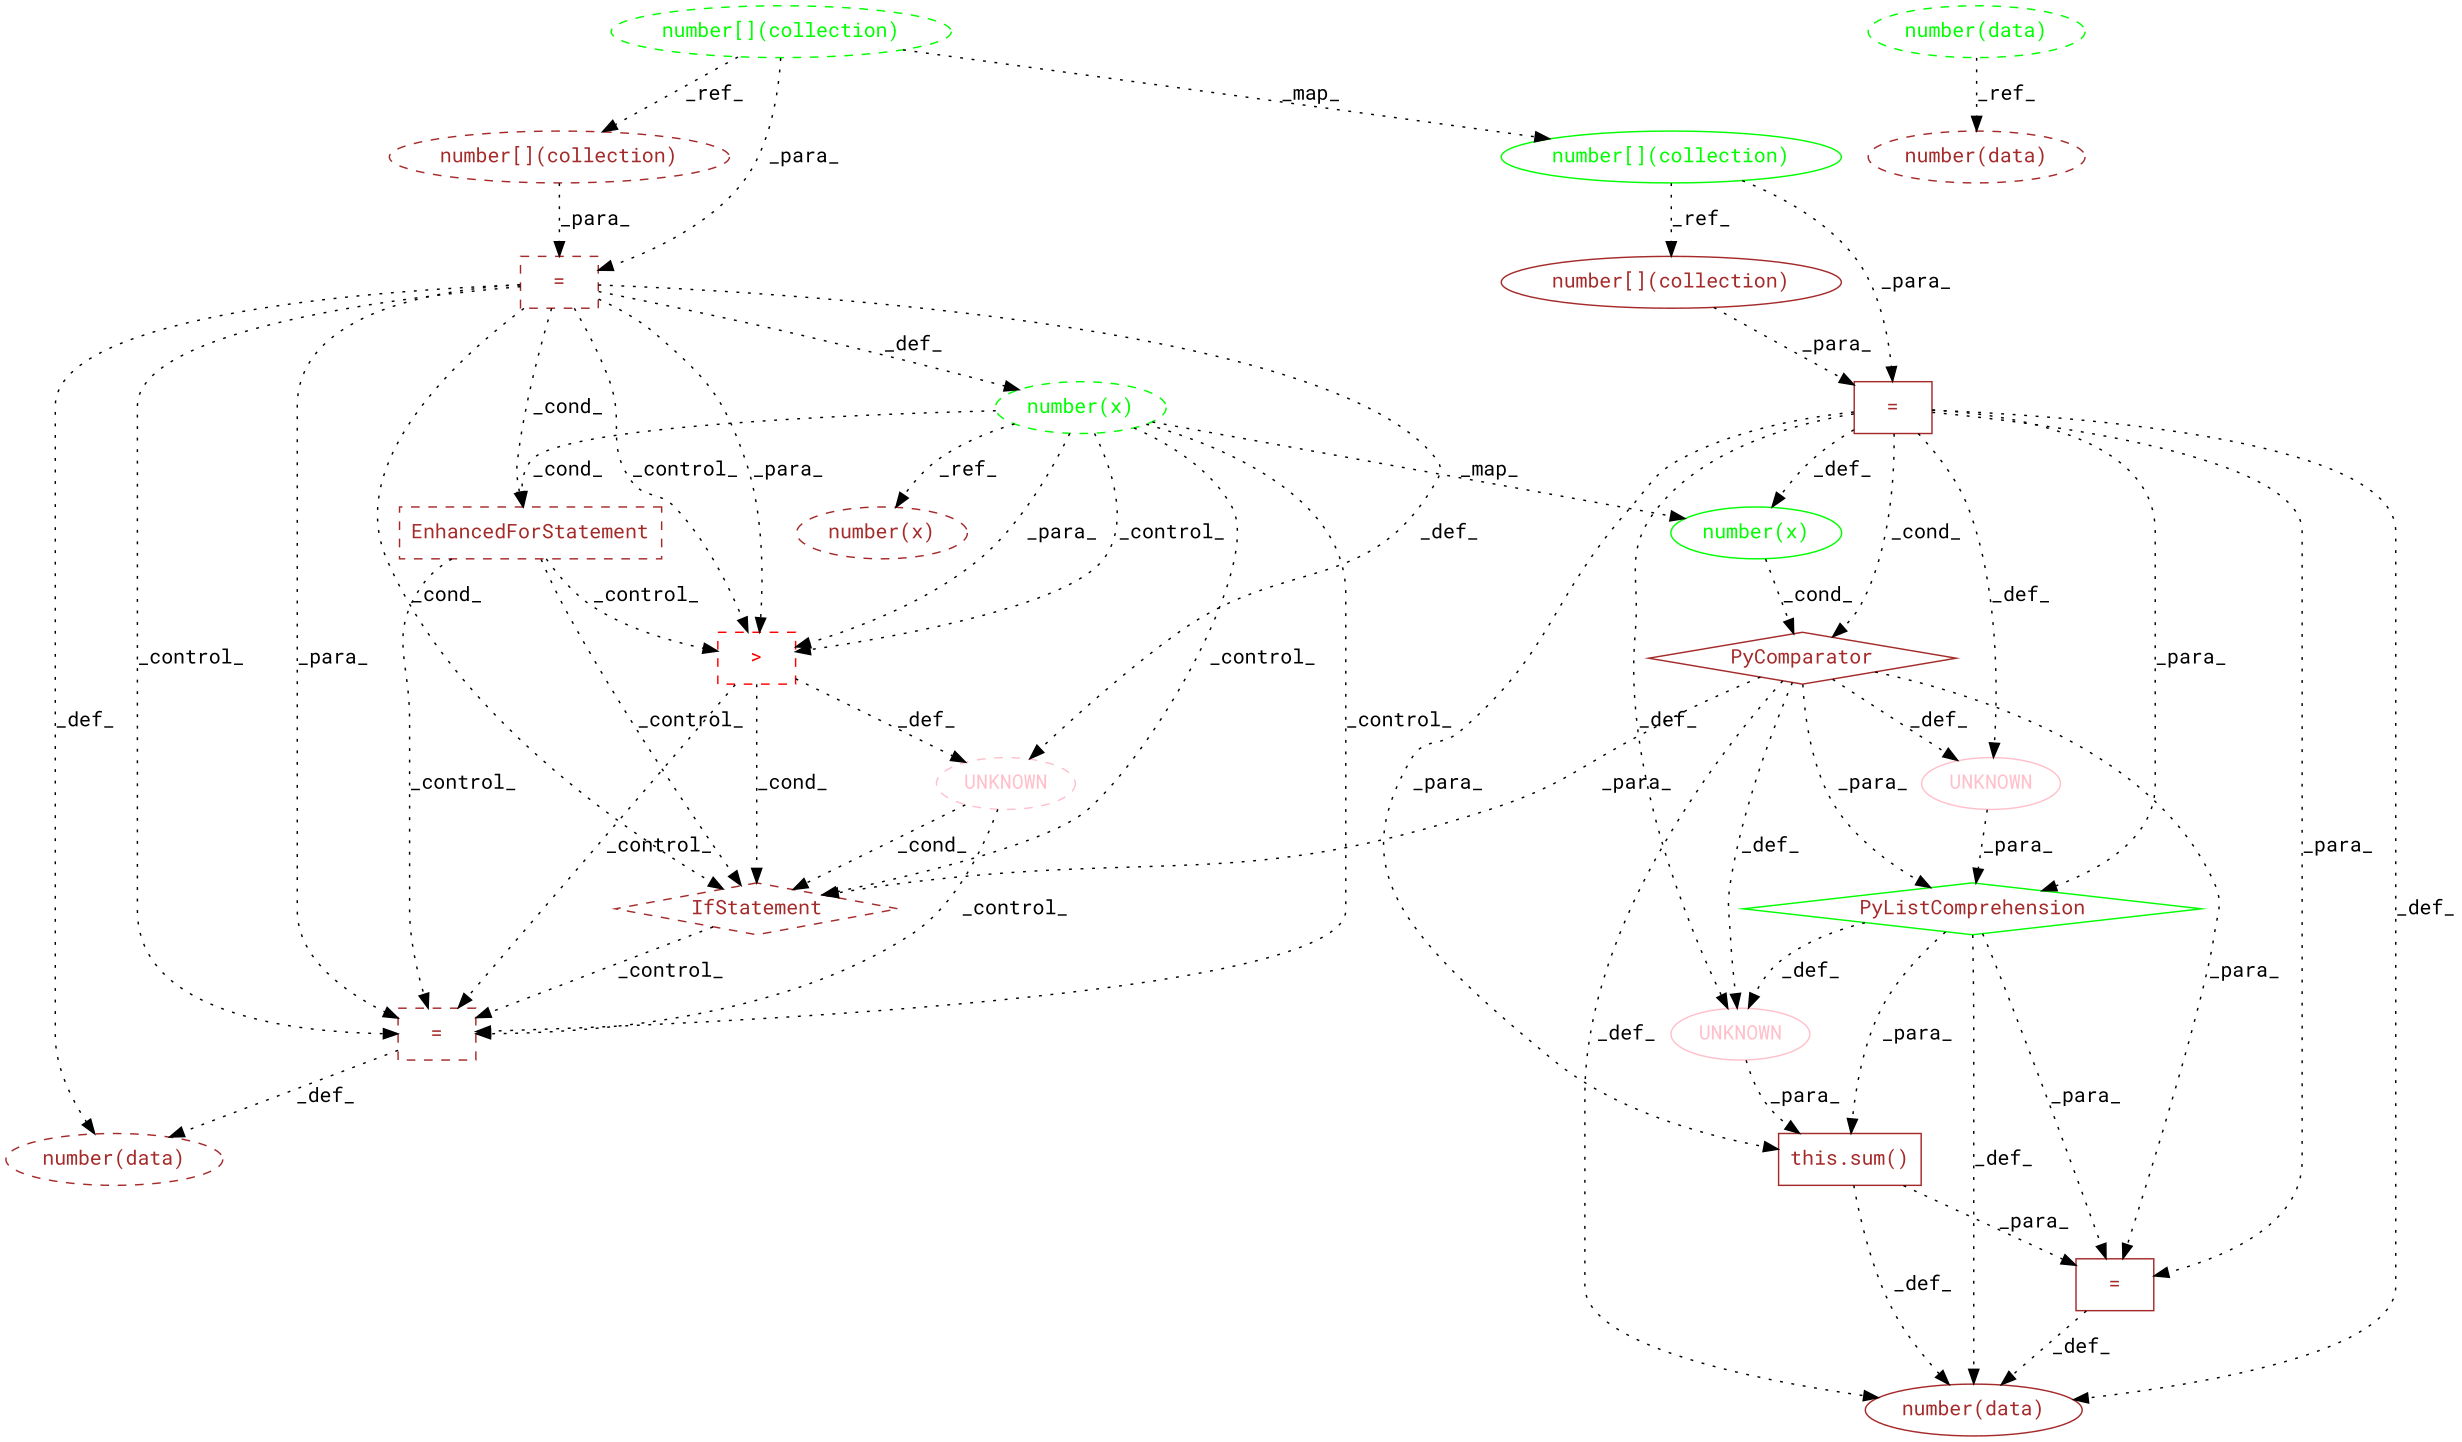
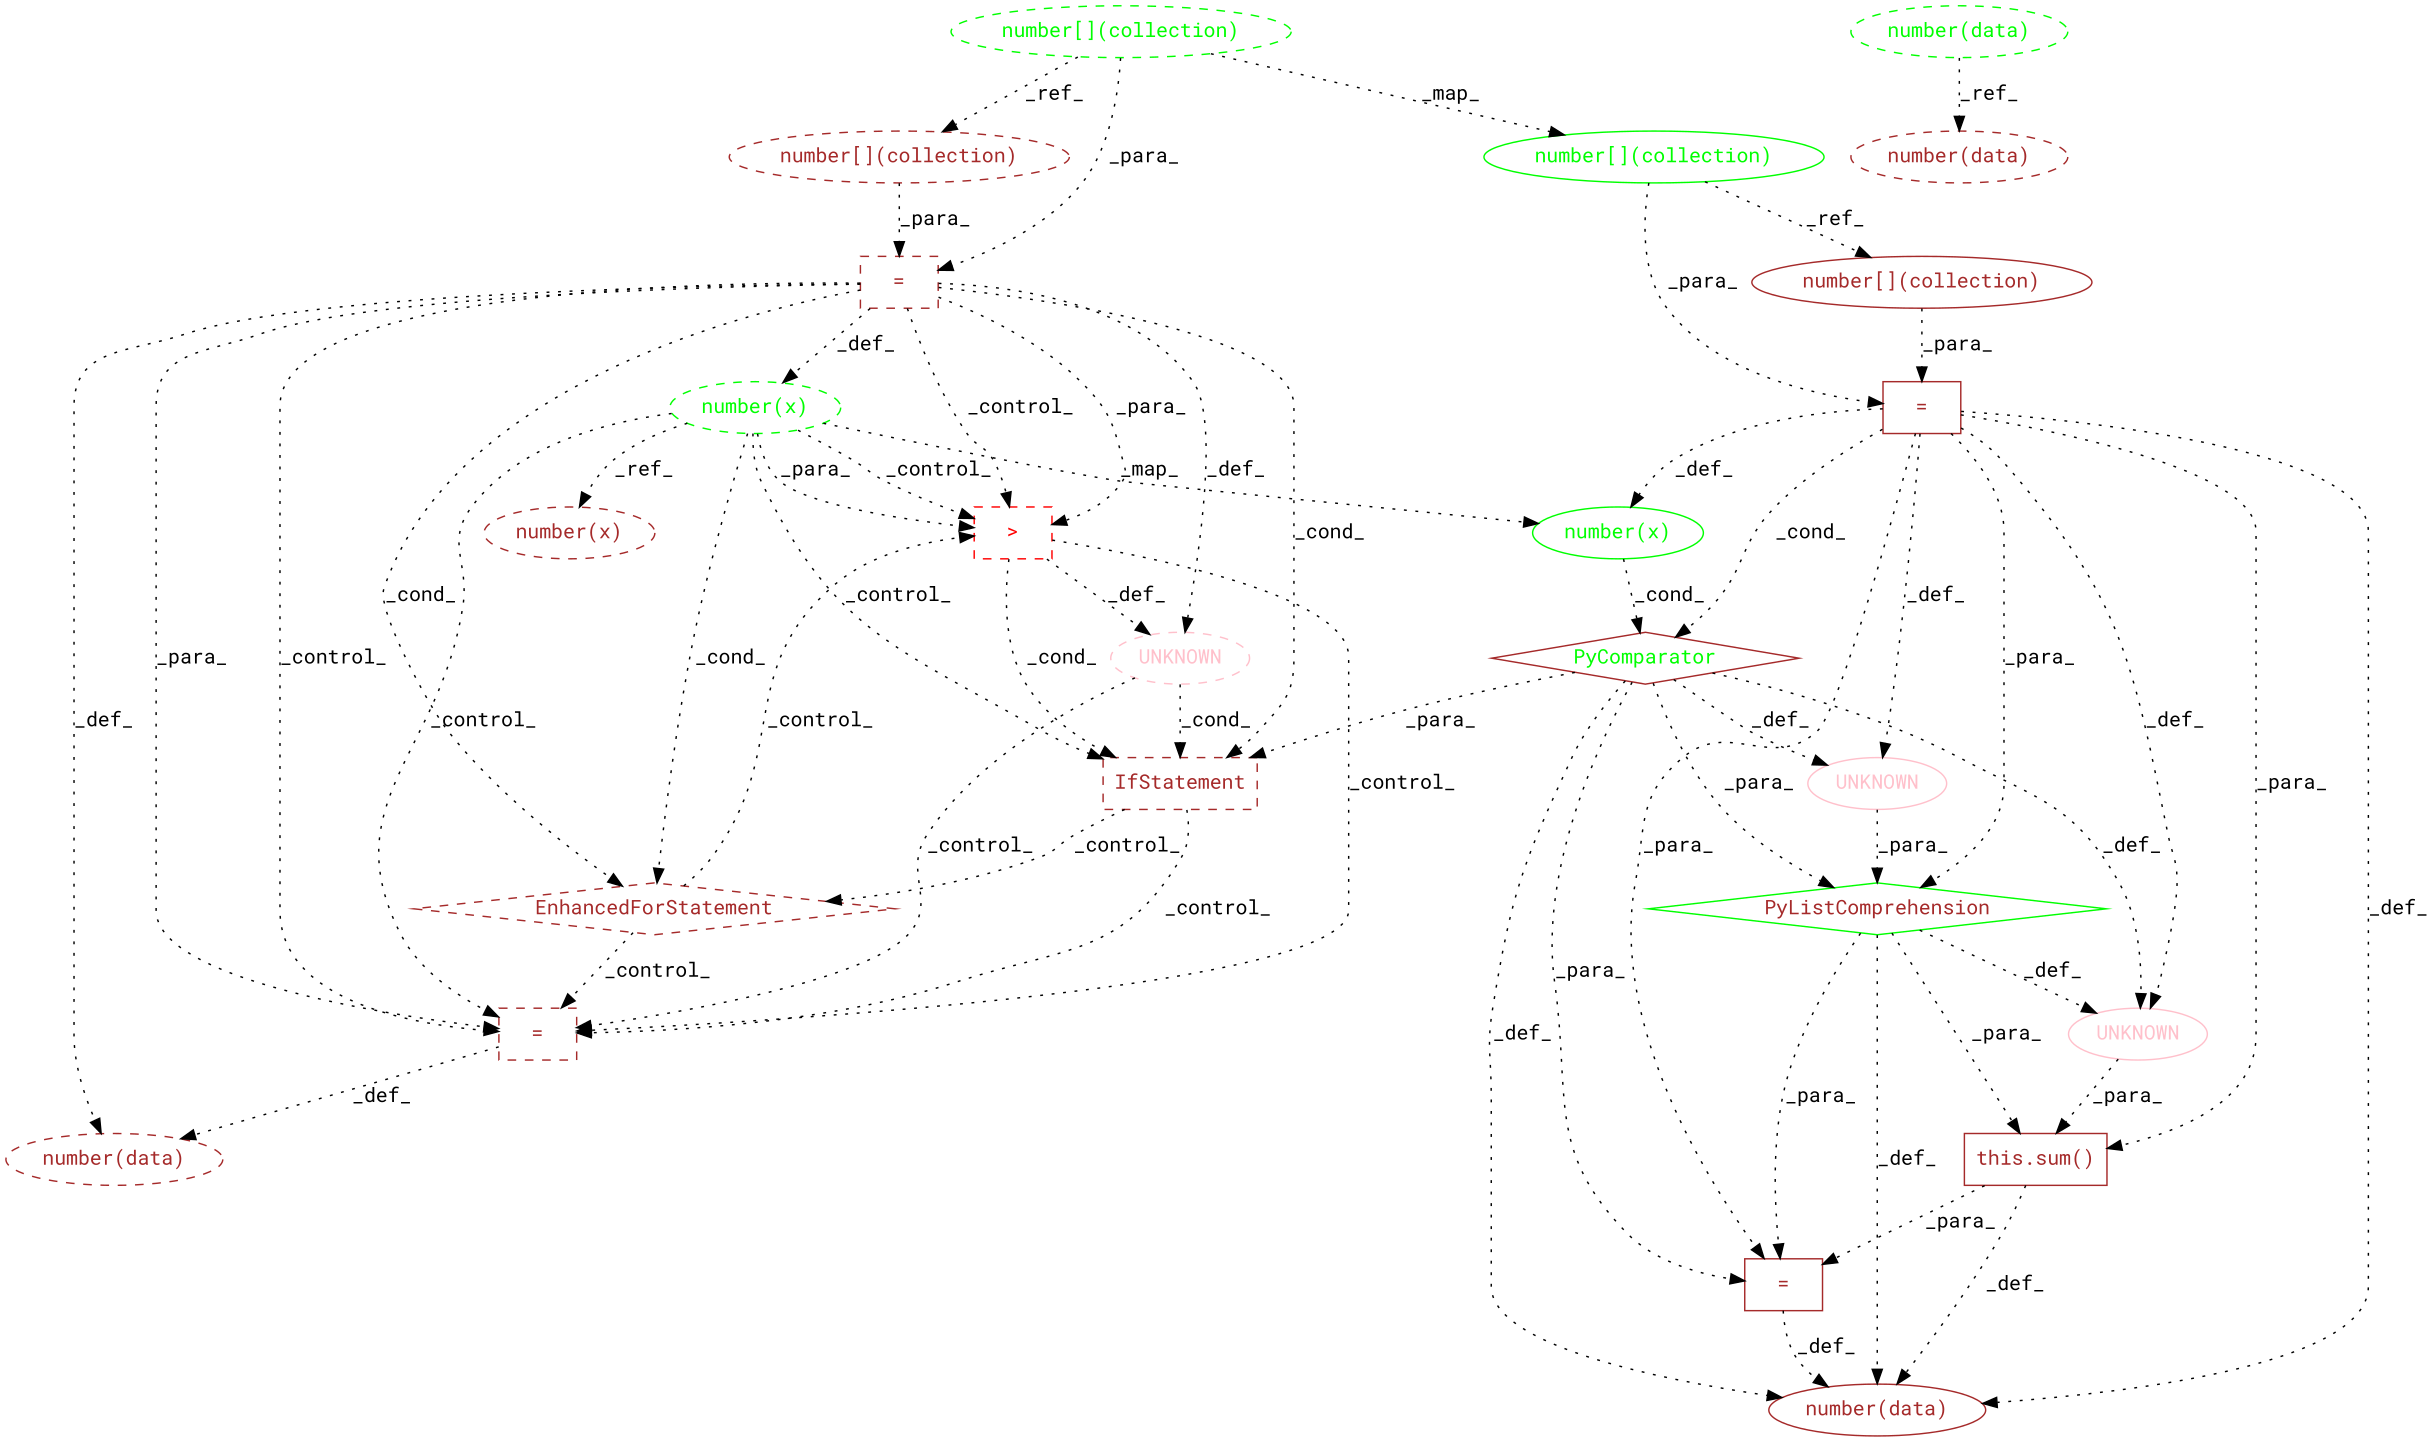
(531, 533) -> (654, 909)
(1802, 658) -> (1645, 658)
(631, 720) -> (989, 873)
(757, 909) -> (1180, 784)
